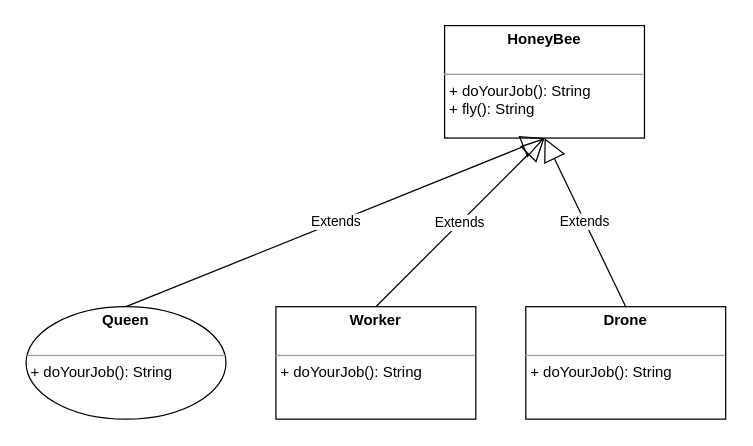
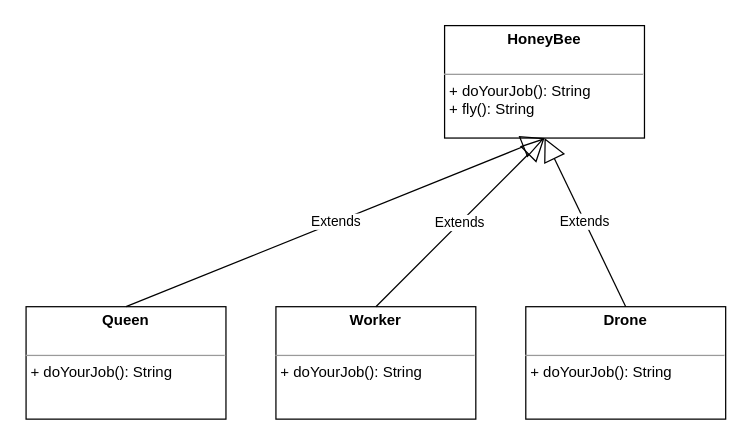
(126, 363) -> (126, 363)
